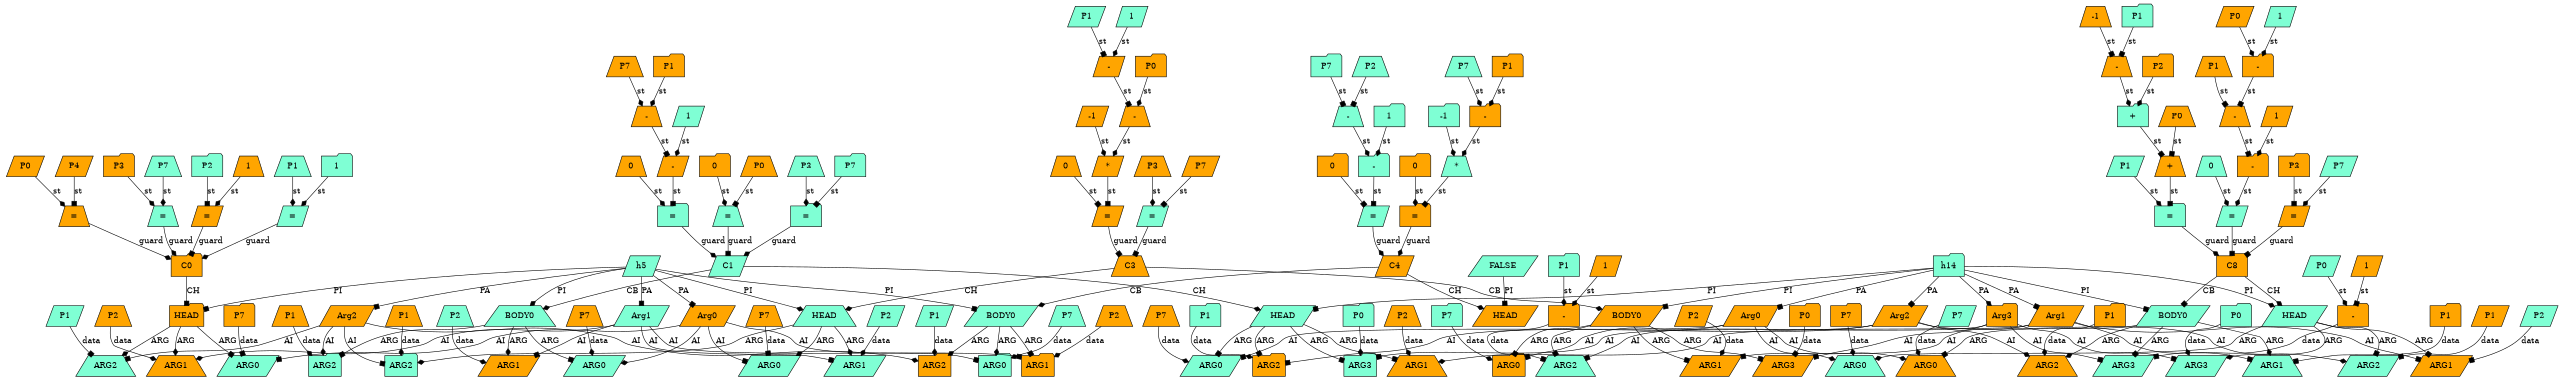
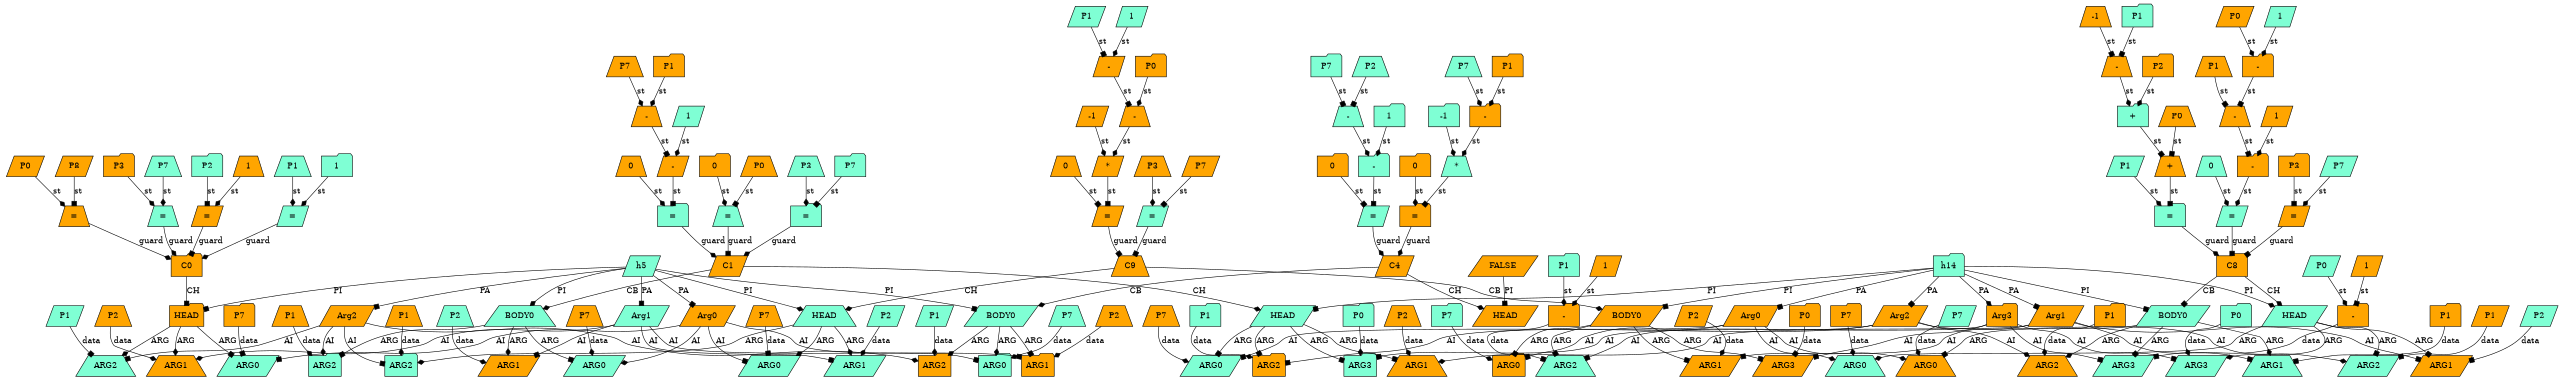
(74, 166) -> (74, 166)
(728, 266) -> (728, 266)
(1130, 266) -> (1130, 266)
(1503, 266) -> (1503, 266)
